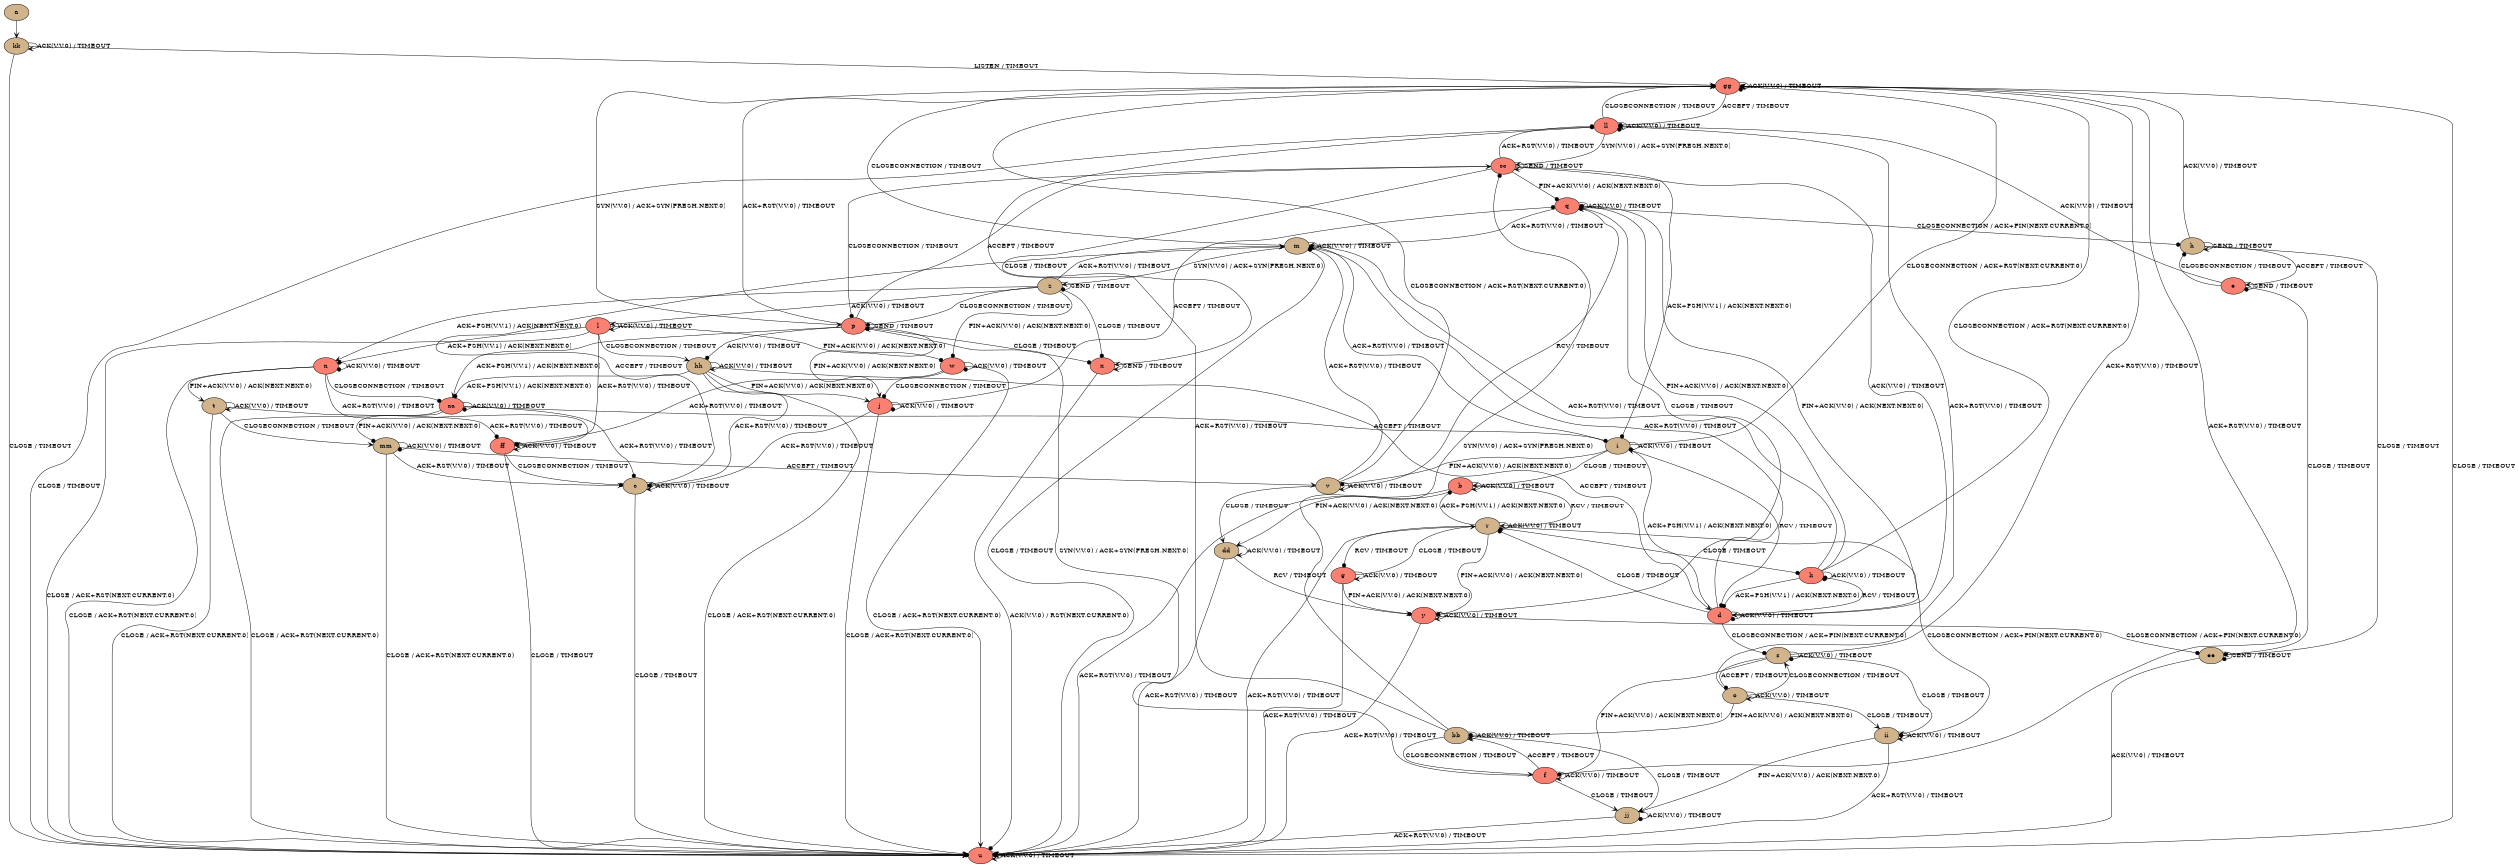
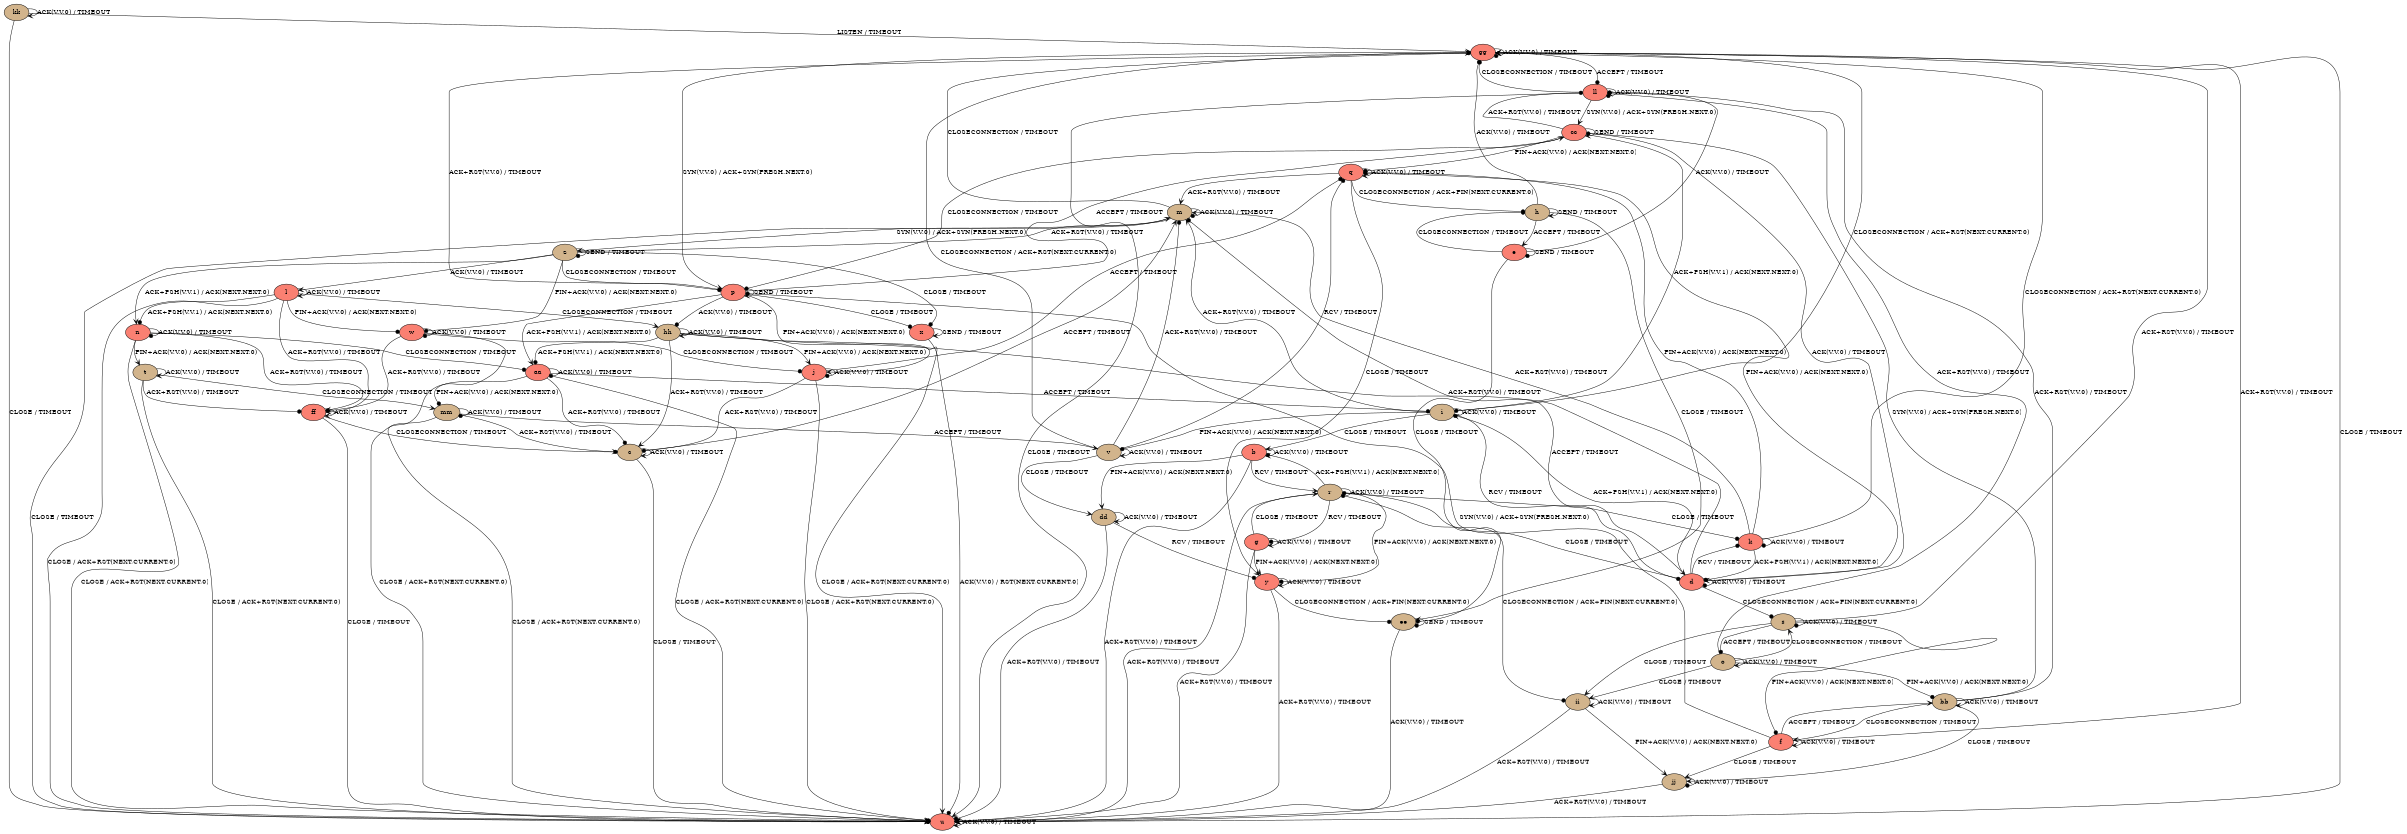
(17, 12) -> none
(1041, 255) -> none
